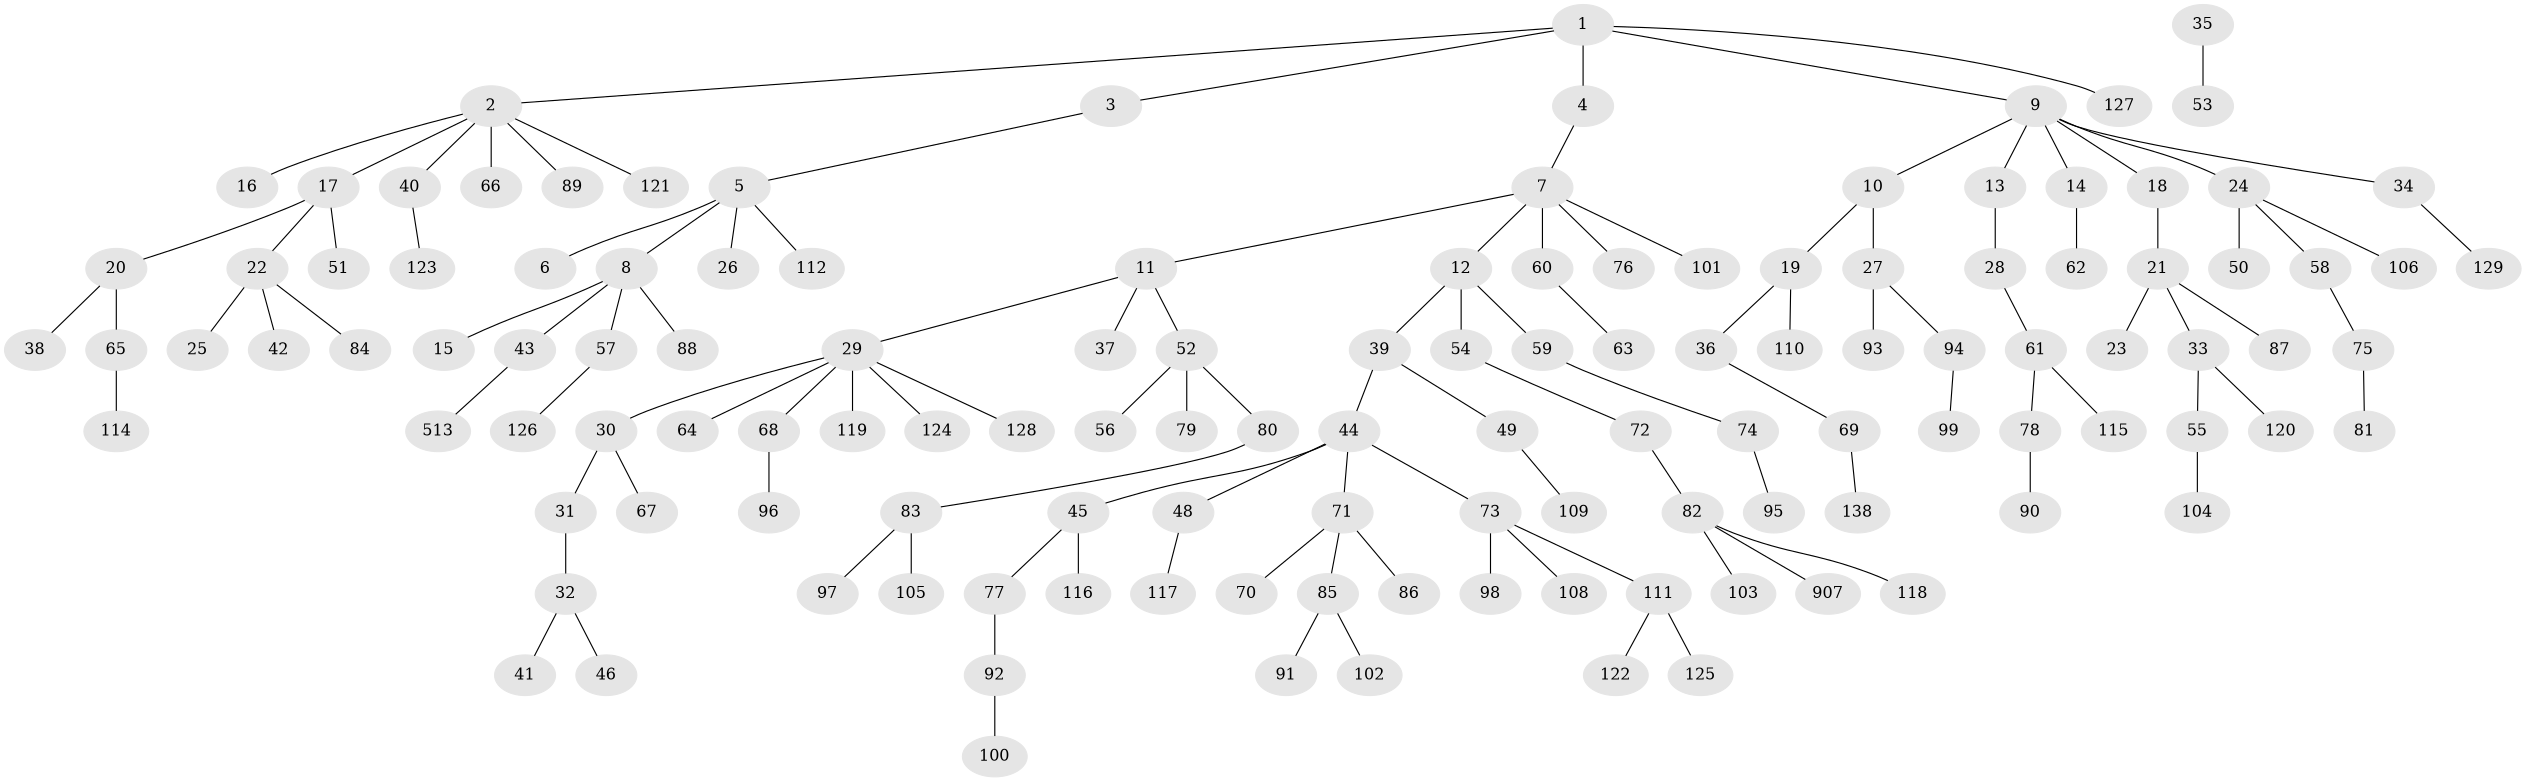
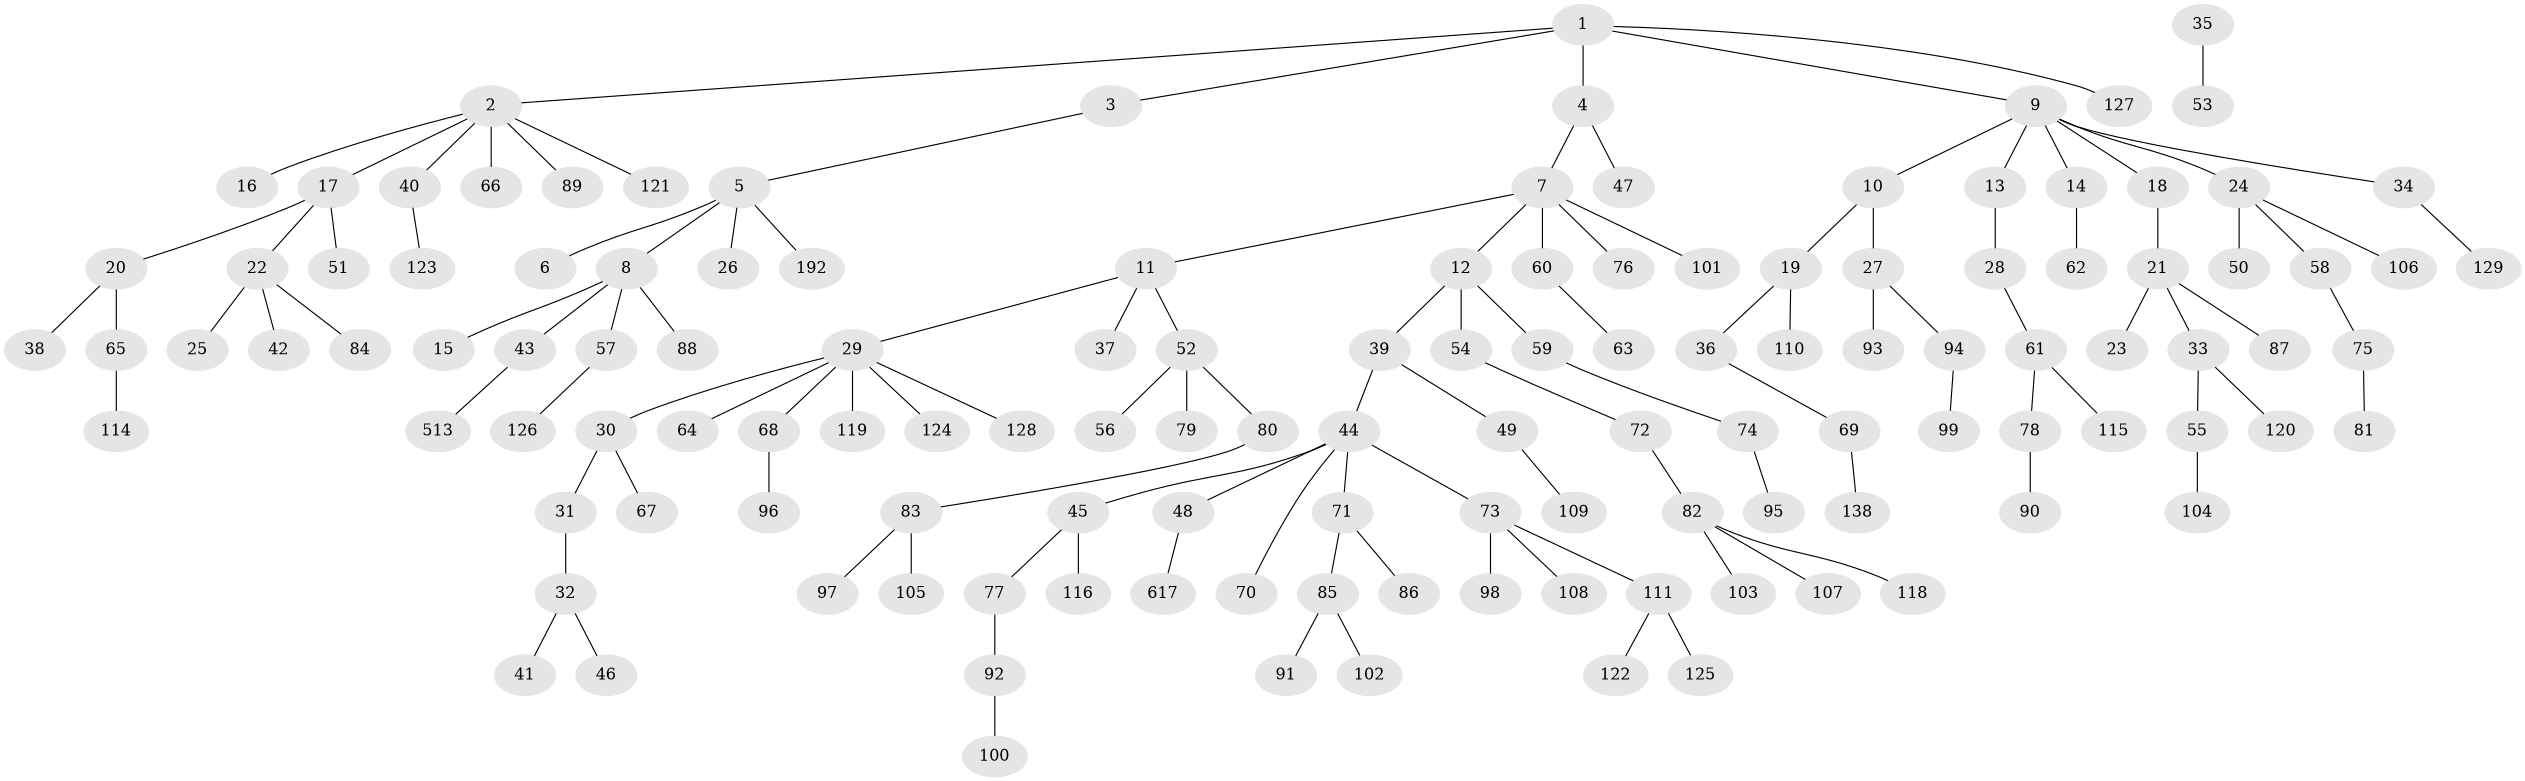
none -> (1624, 187)
(812, 269) -> (812, 269)
(1295, 553) -> (1291, 510)
(1163, 594) -> (1163, 594)
(1828, 594) -> (1828, 594)
